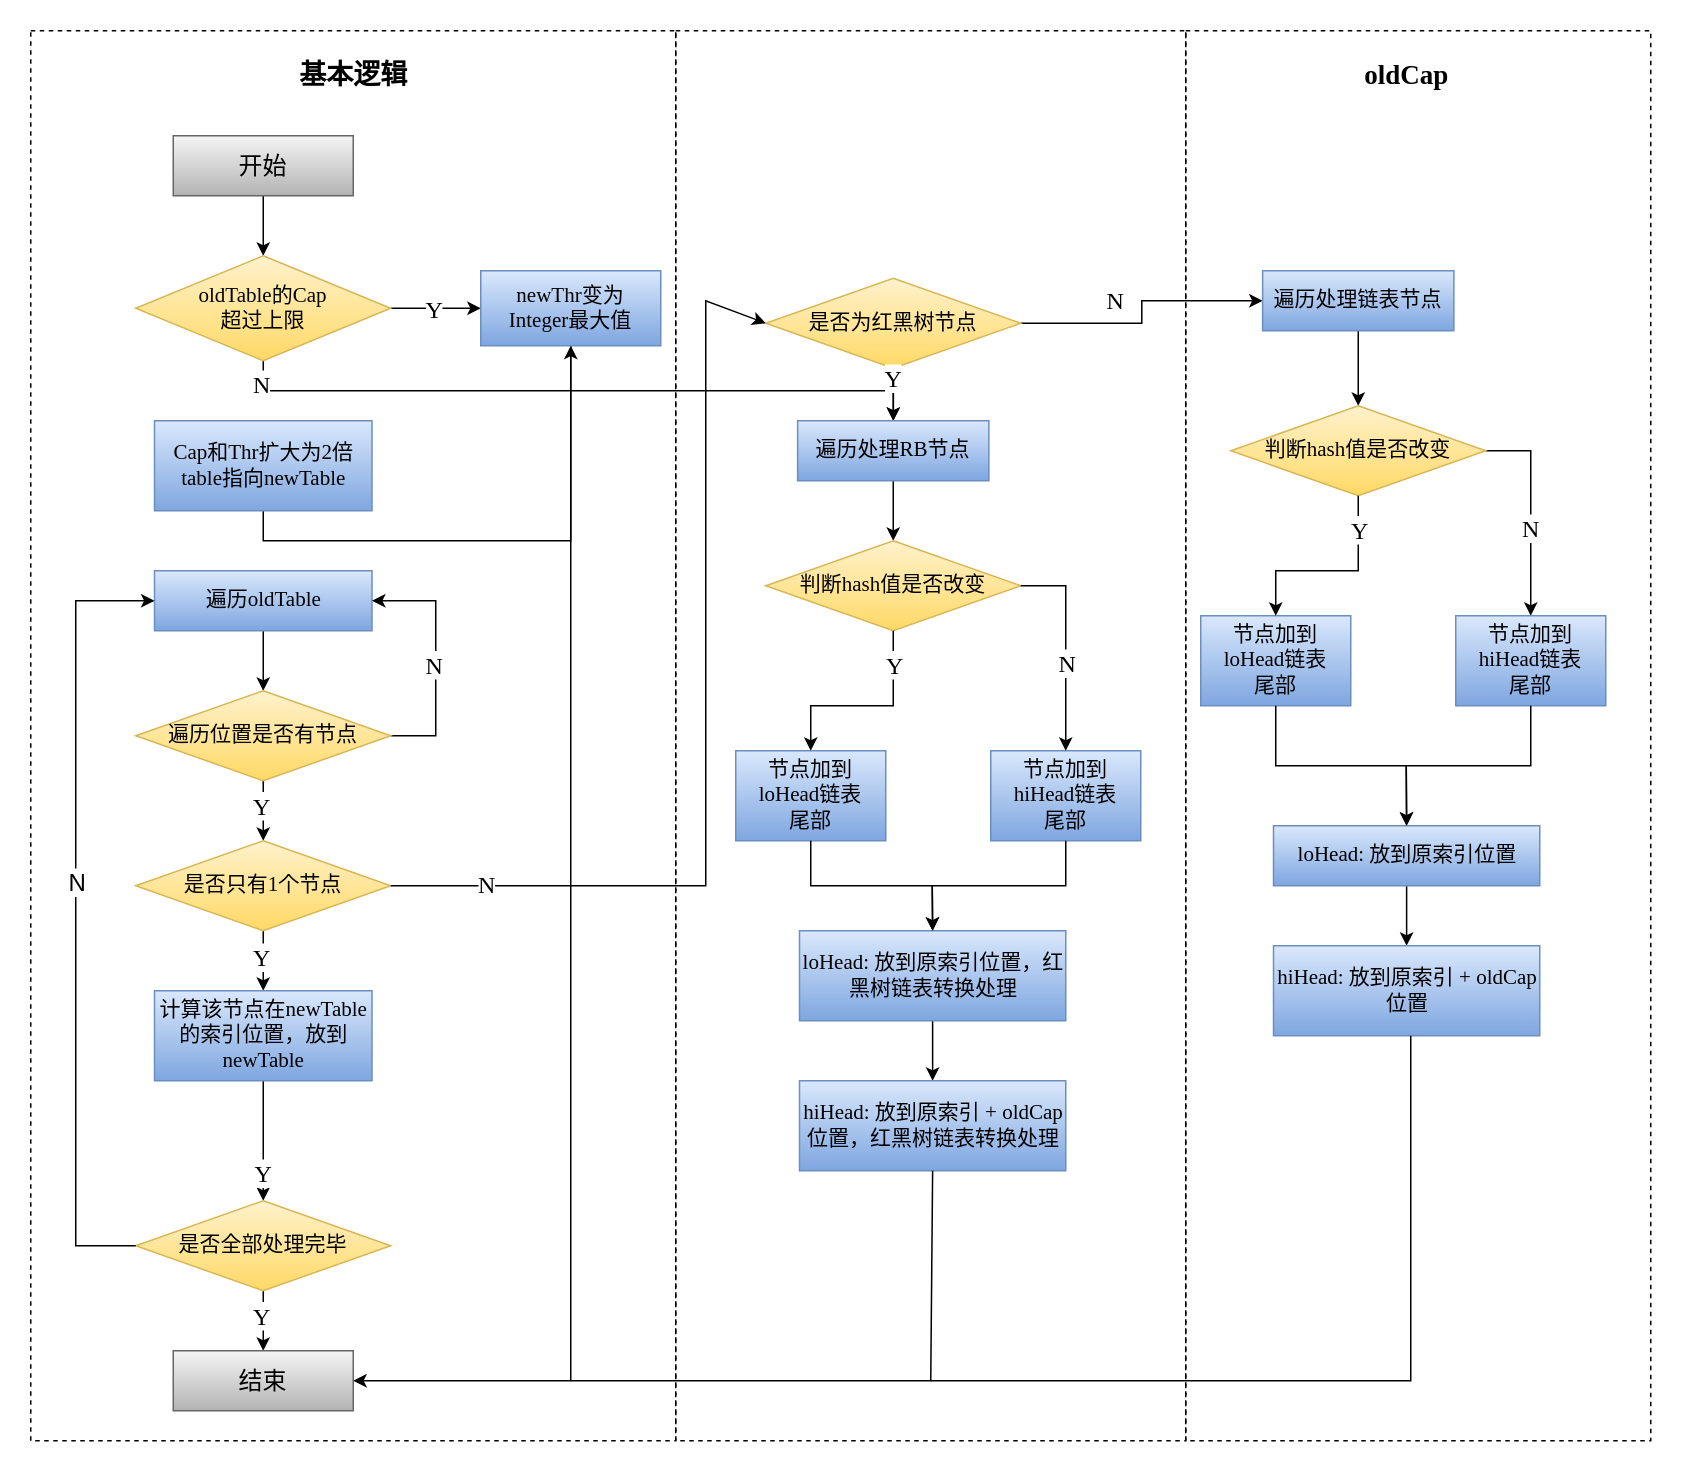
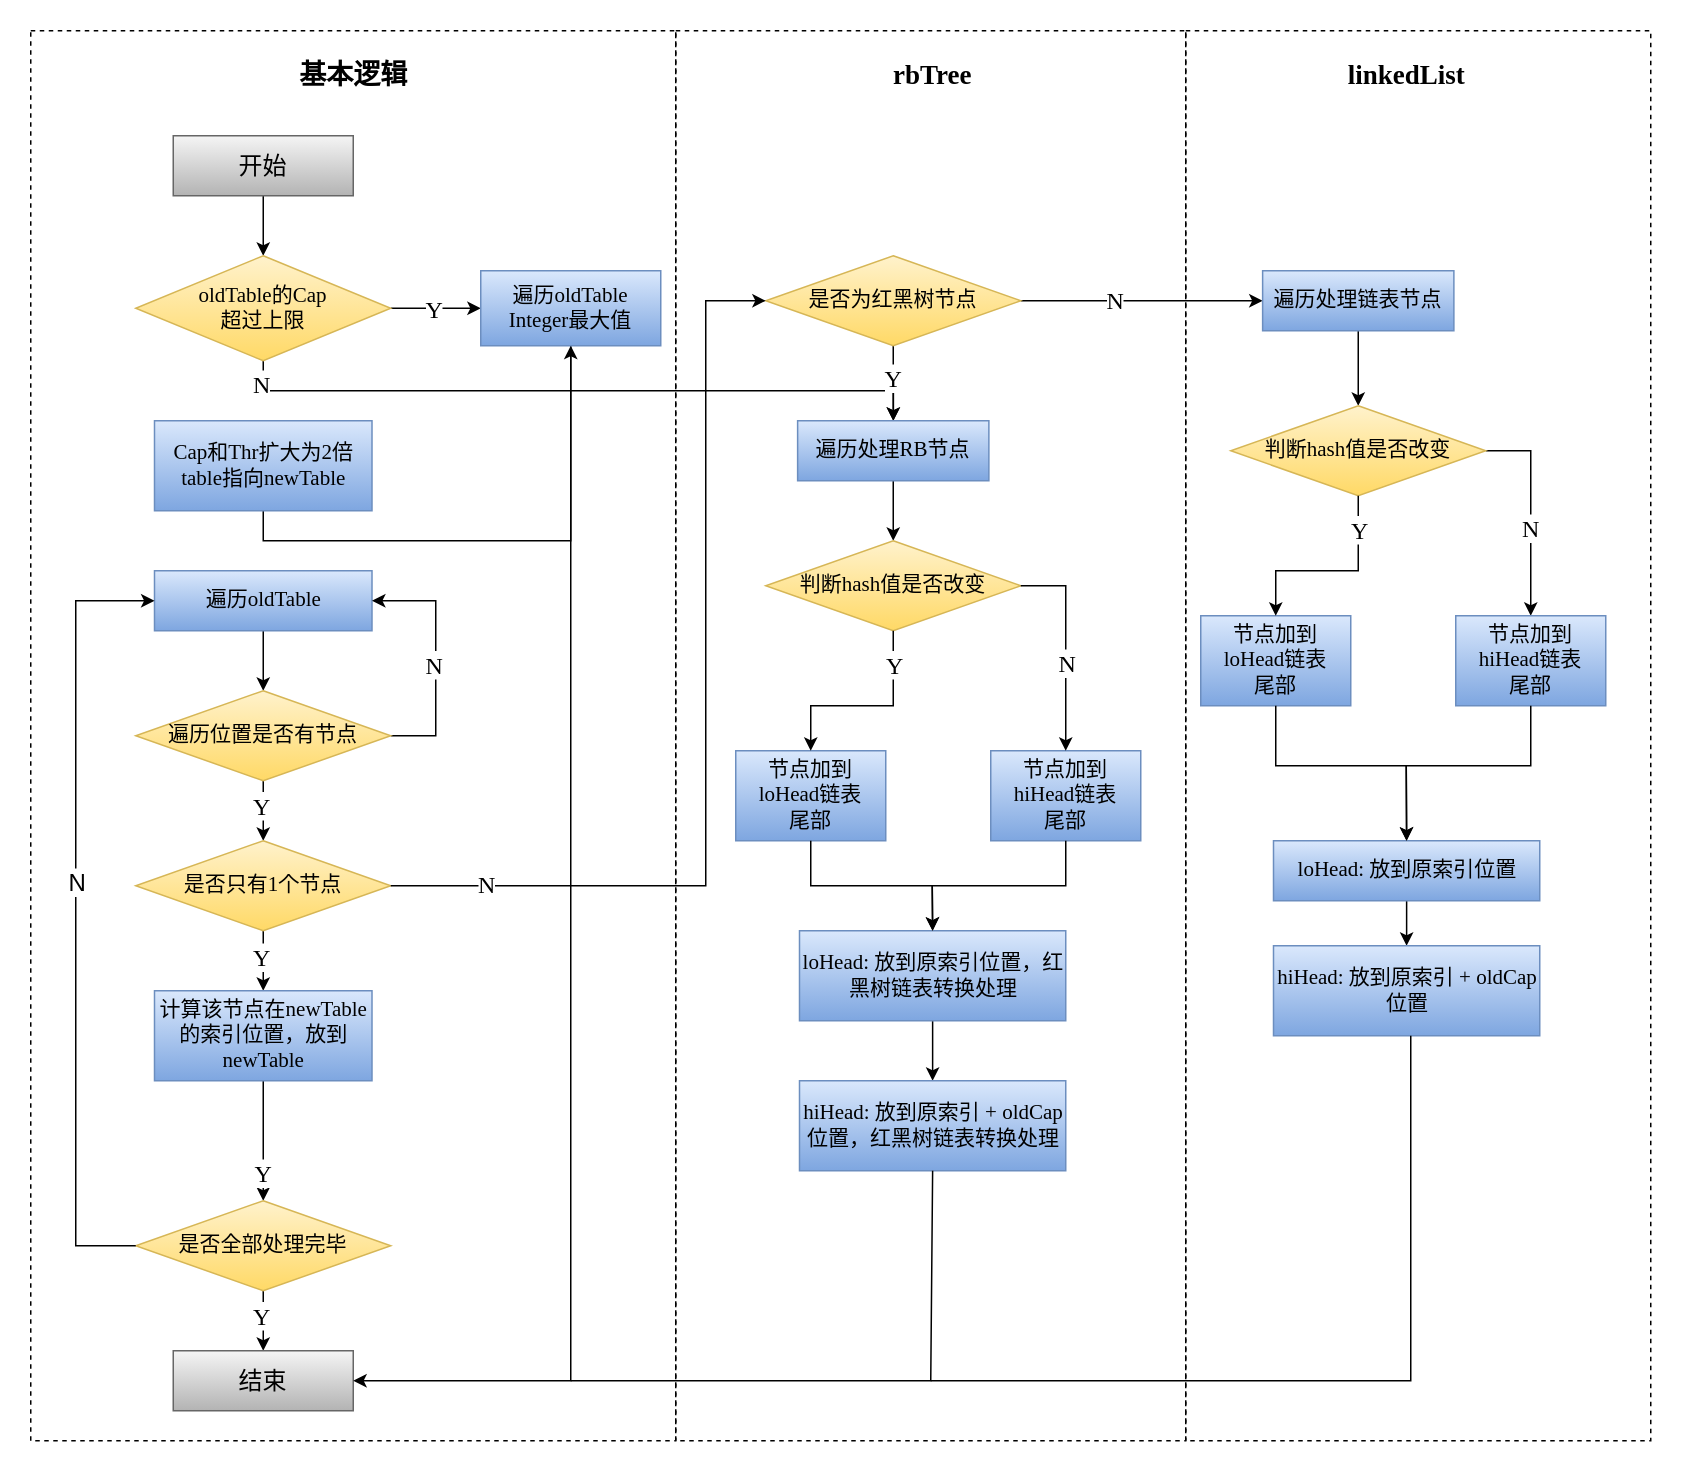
none -> (933, 76)
(1407, 76) -> (1407, 76)
(571, 308) -> (571, 308)
(893, 323) -> (893, 301)
(1407, 856) -> (1407, 871)
